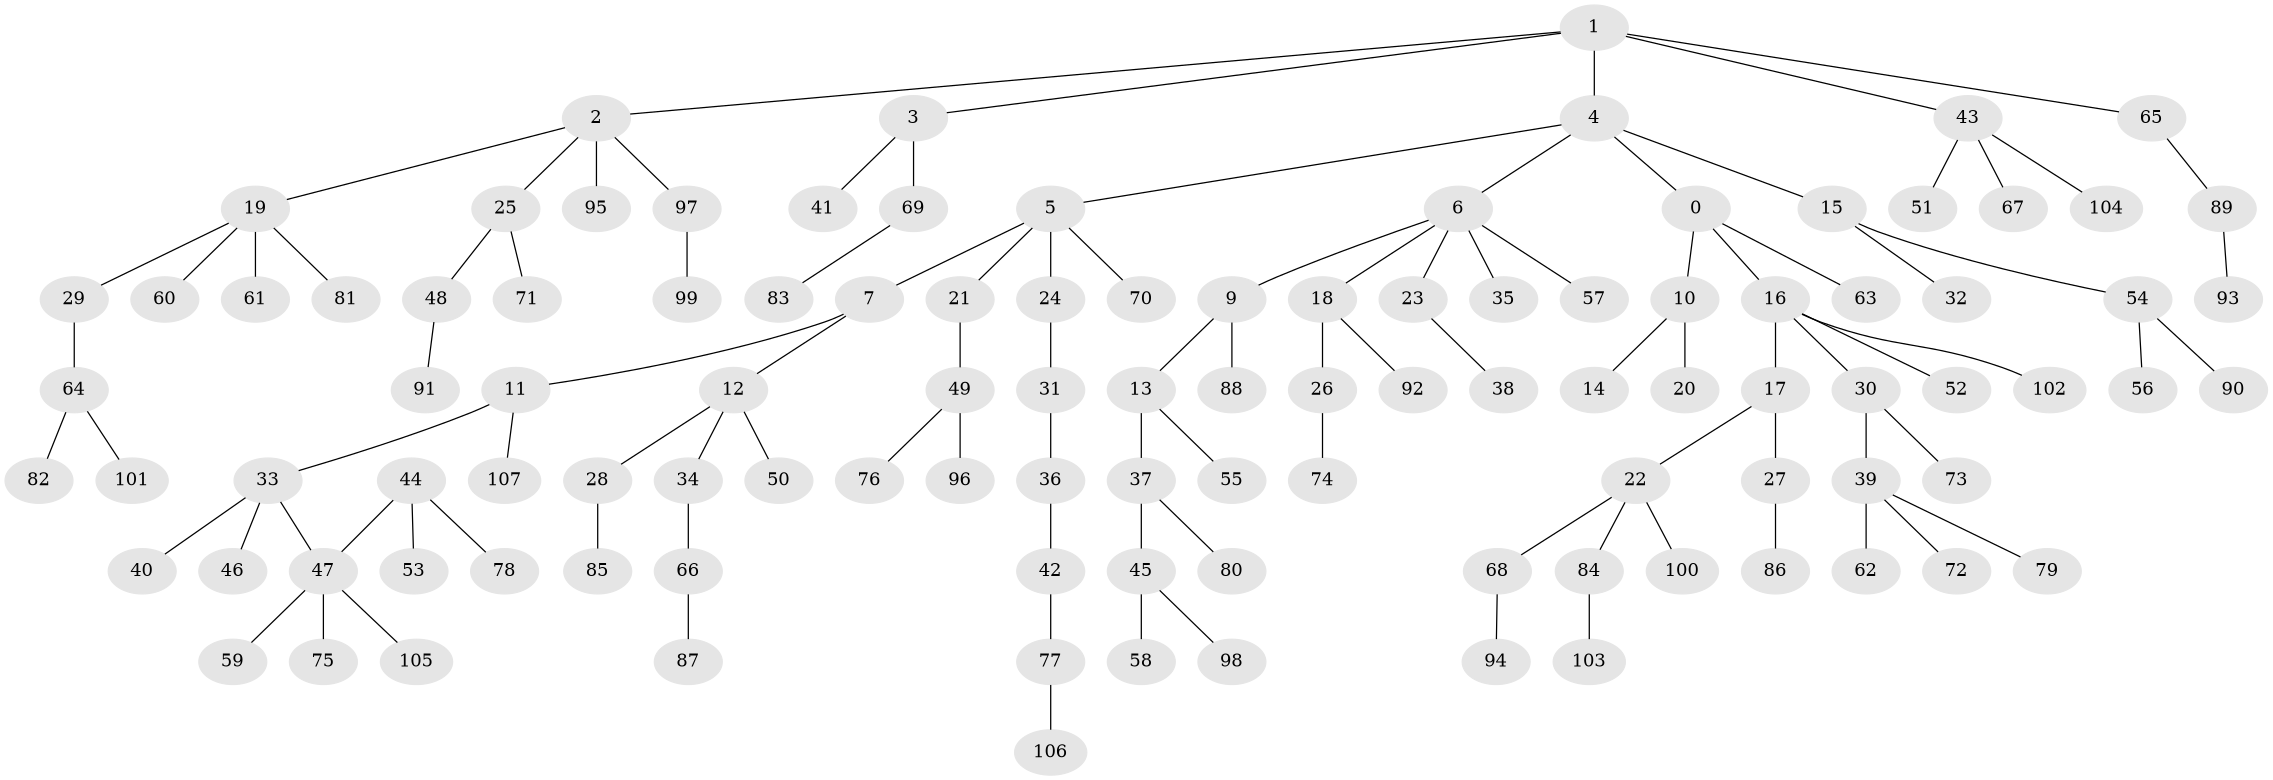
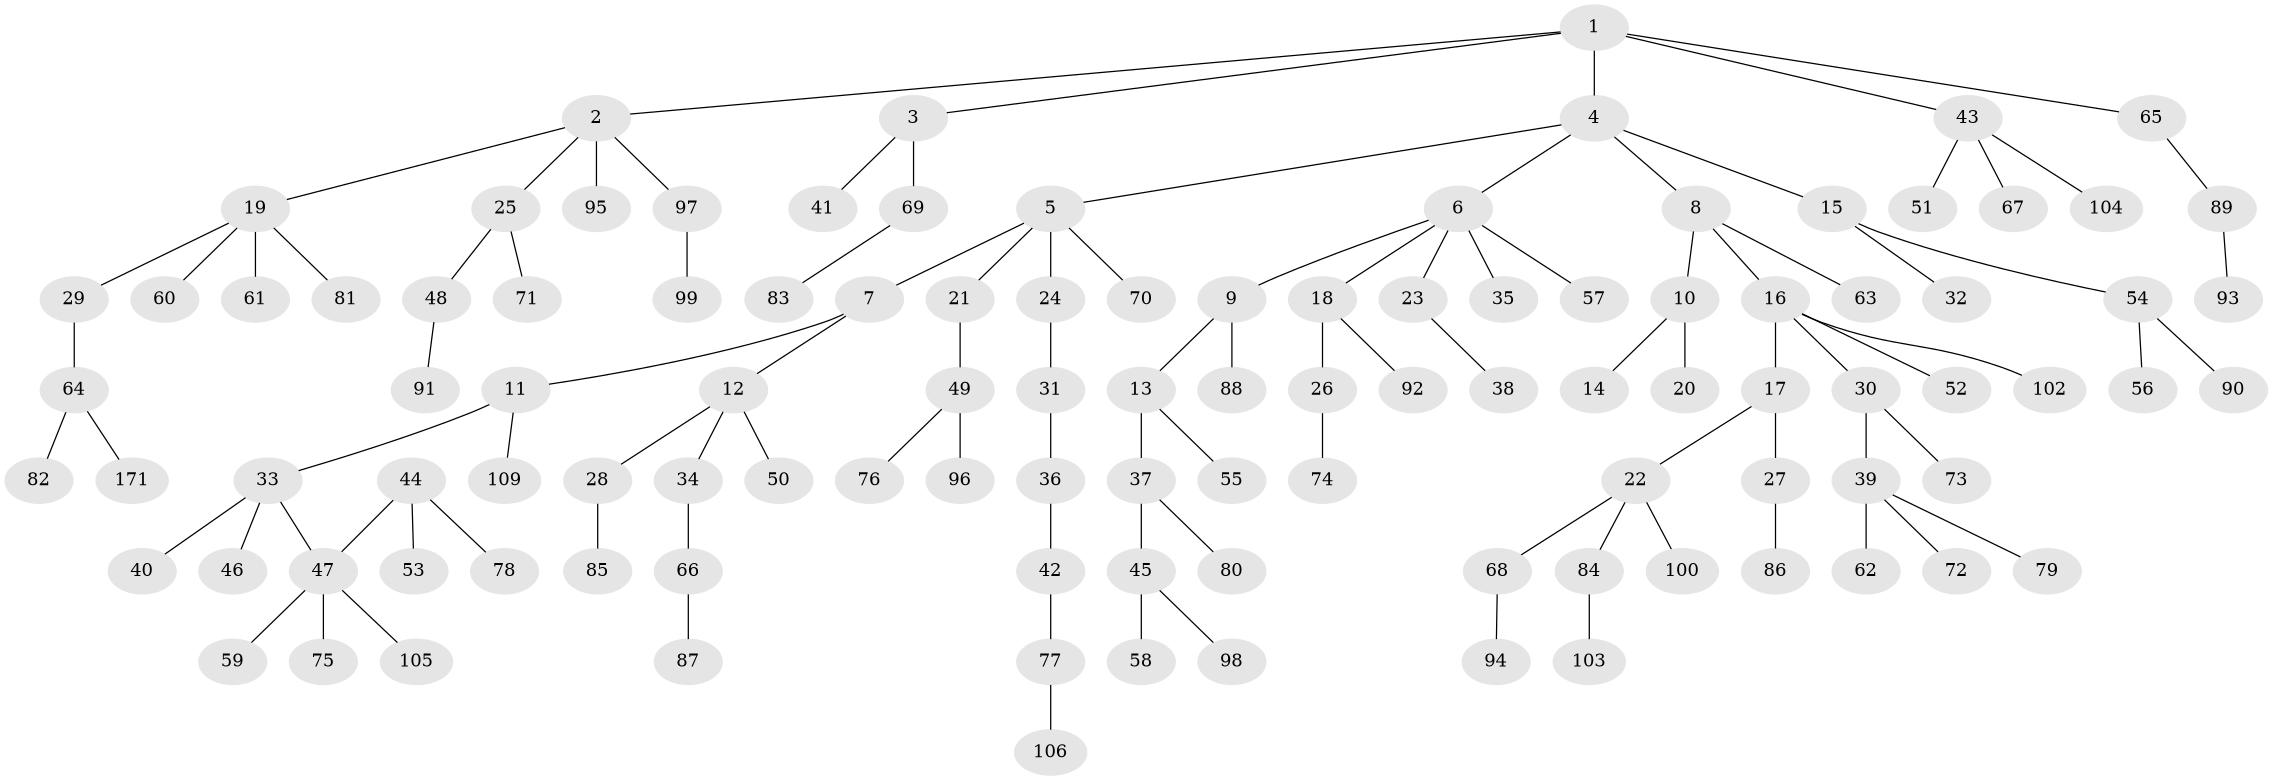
(1696, 209) -> (1696, 209)
(132, 481) -> (132, 481)
(505, 481) -> (505, 481)
